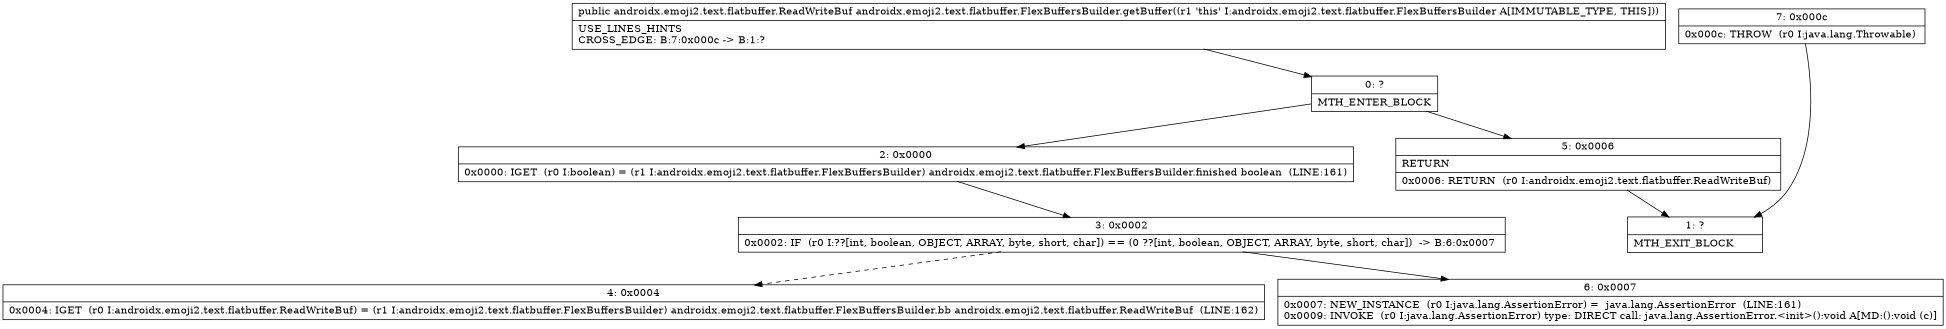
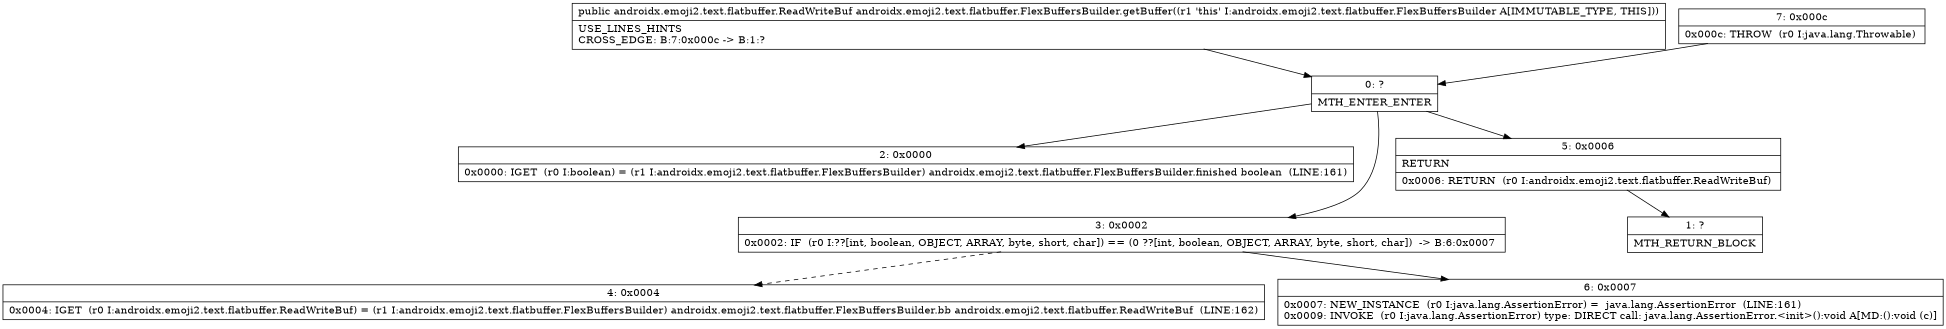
(1375, 102) -> (1375, 102)
(1808, 137) -> (1577, 64)
(1010, 198) -> (1364, 185)
(1684, 243) -> (1695, 243)
